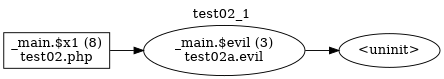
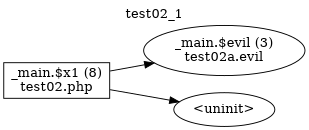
(317, 51) -> (140, 95)
